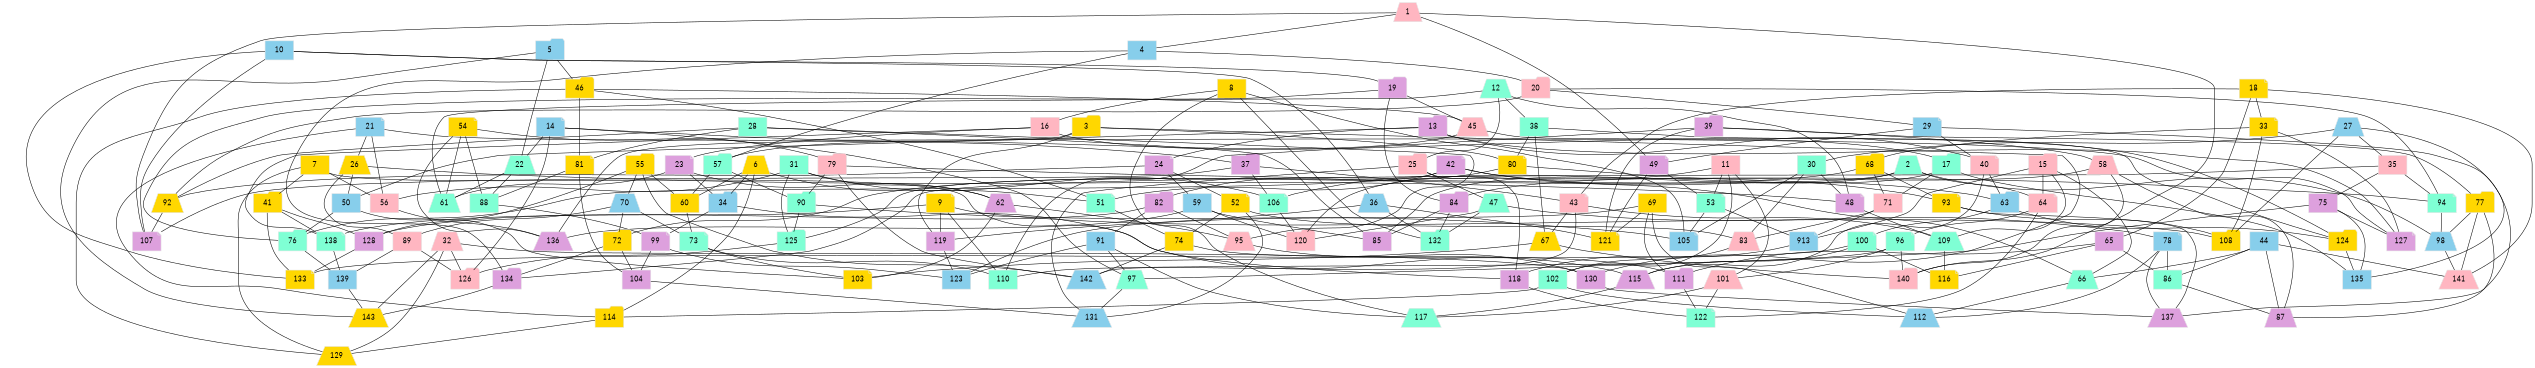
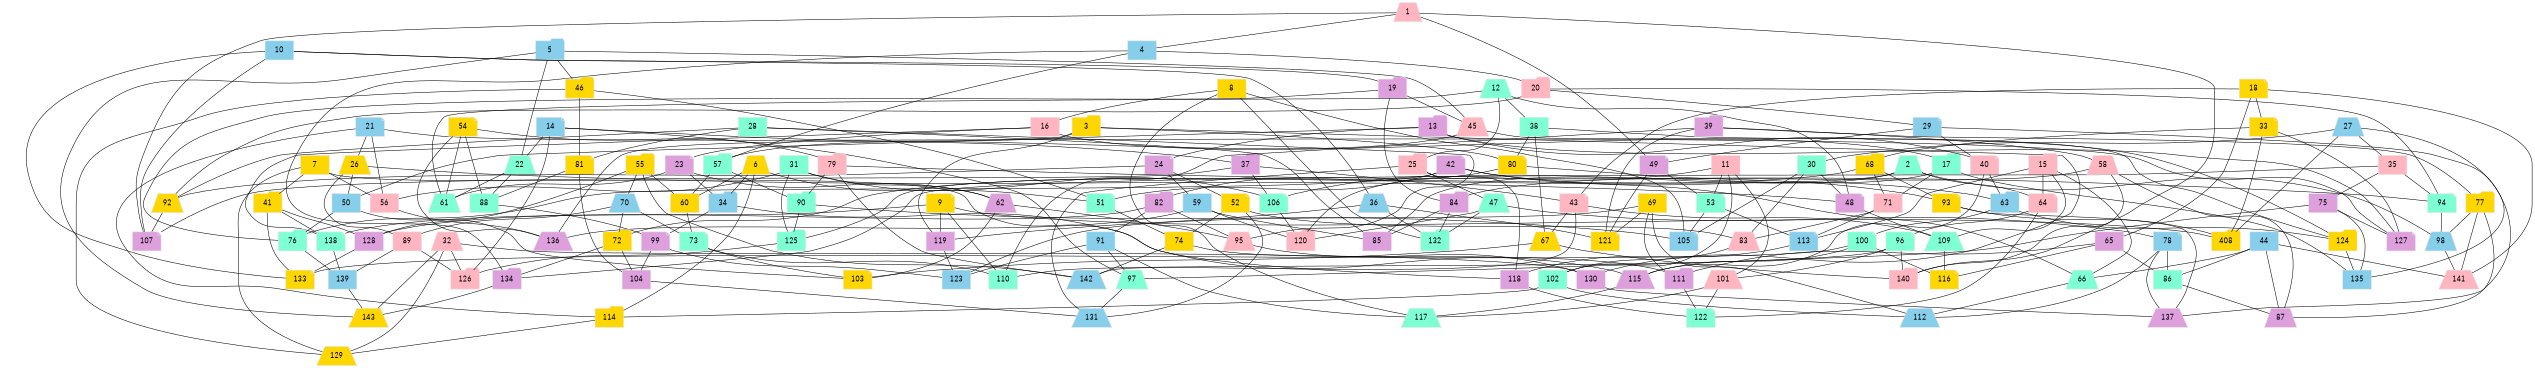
(985, 95) -> (1021, 60)
(1804, 241) -> (1804, 241)
(2226, 241) -> (2226, 241)
